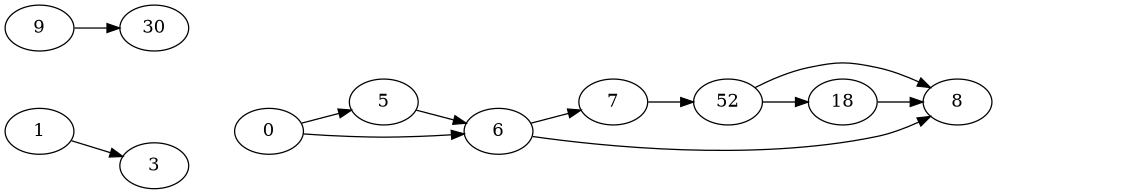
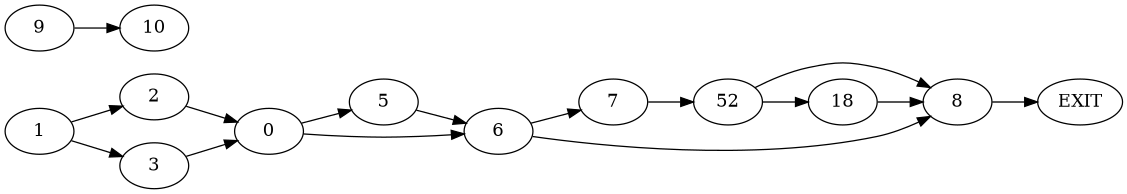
(154, 28) -> (154, 28)
none -> (154, 97)
none -> (1080, 102)
none -> (206, 150)
